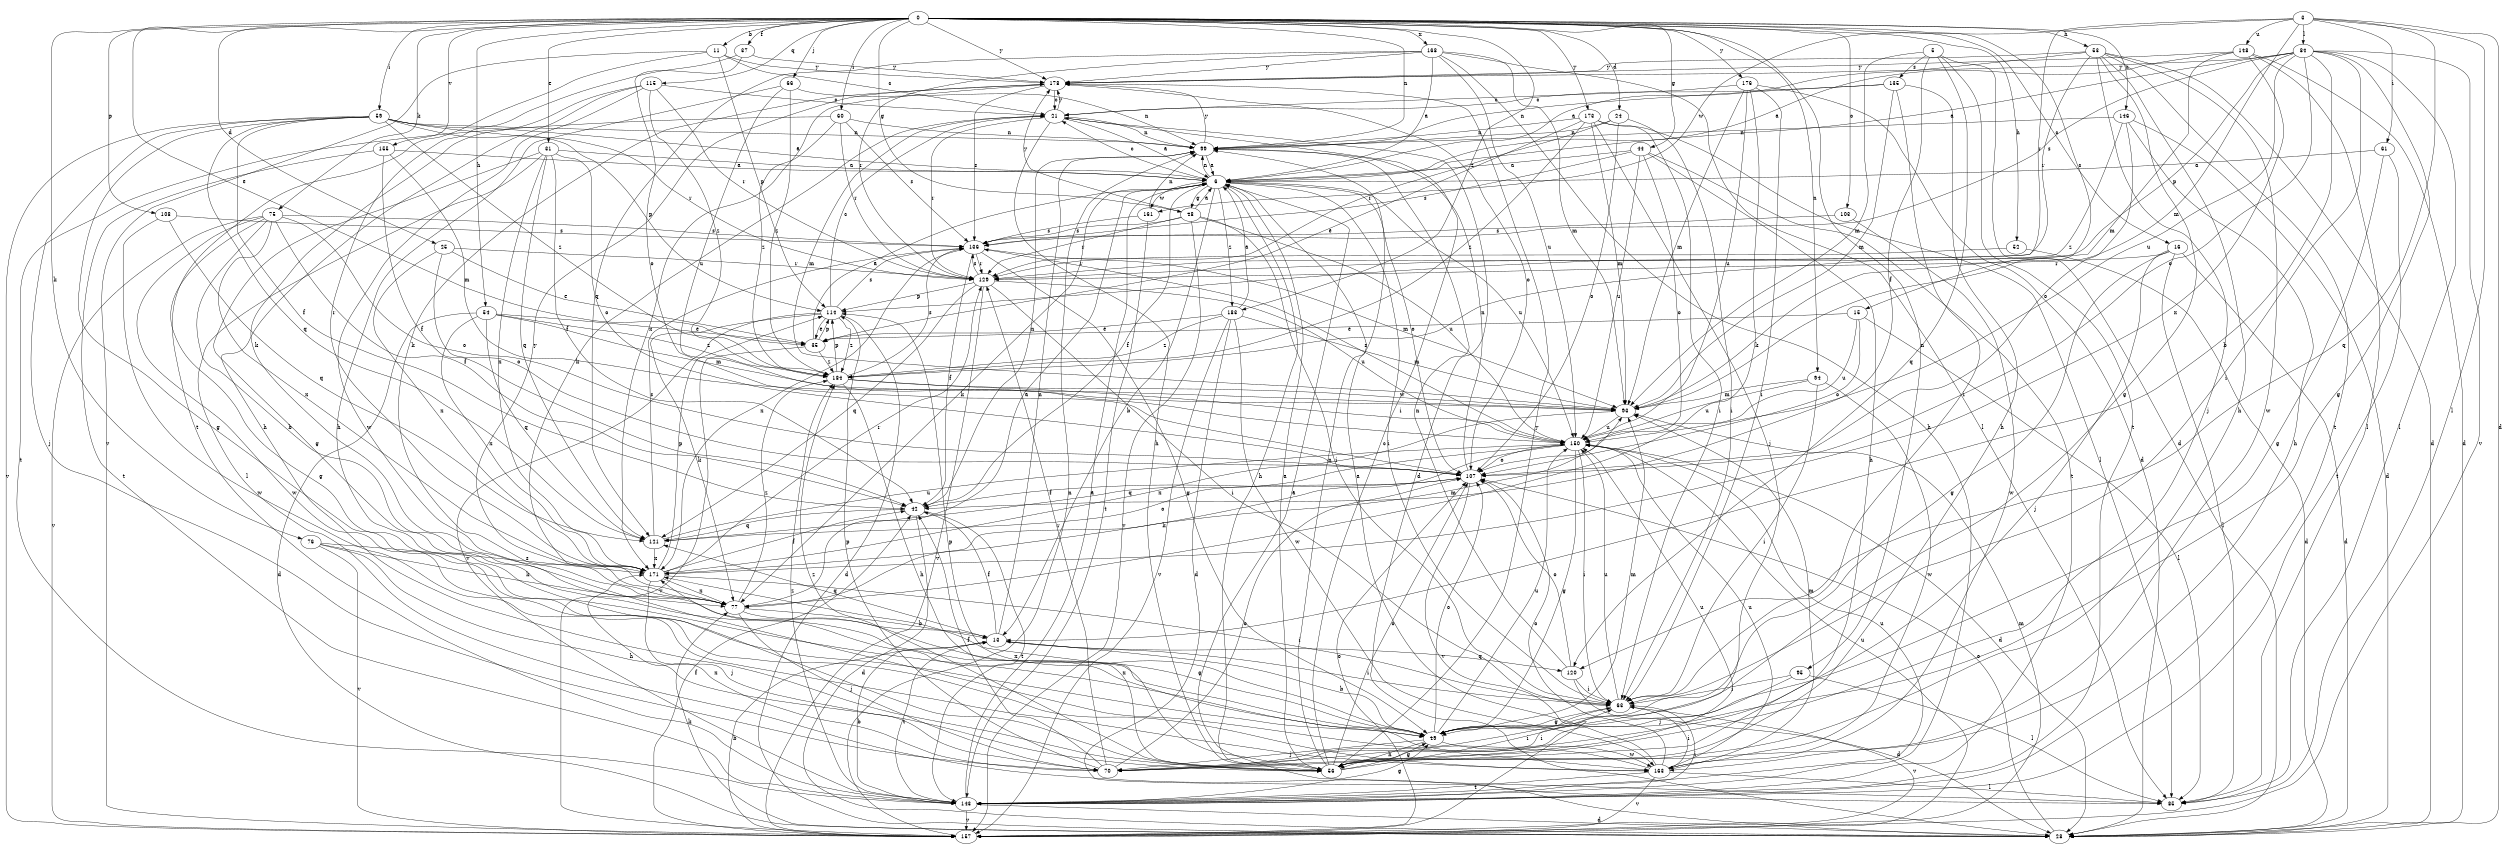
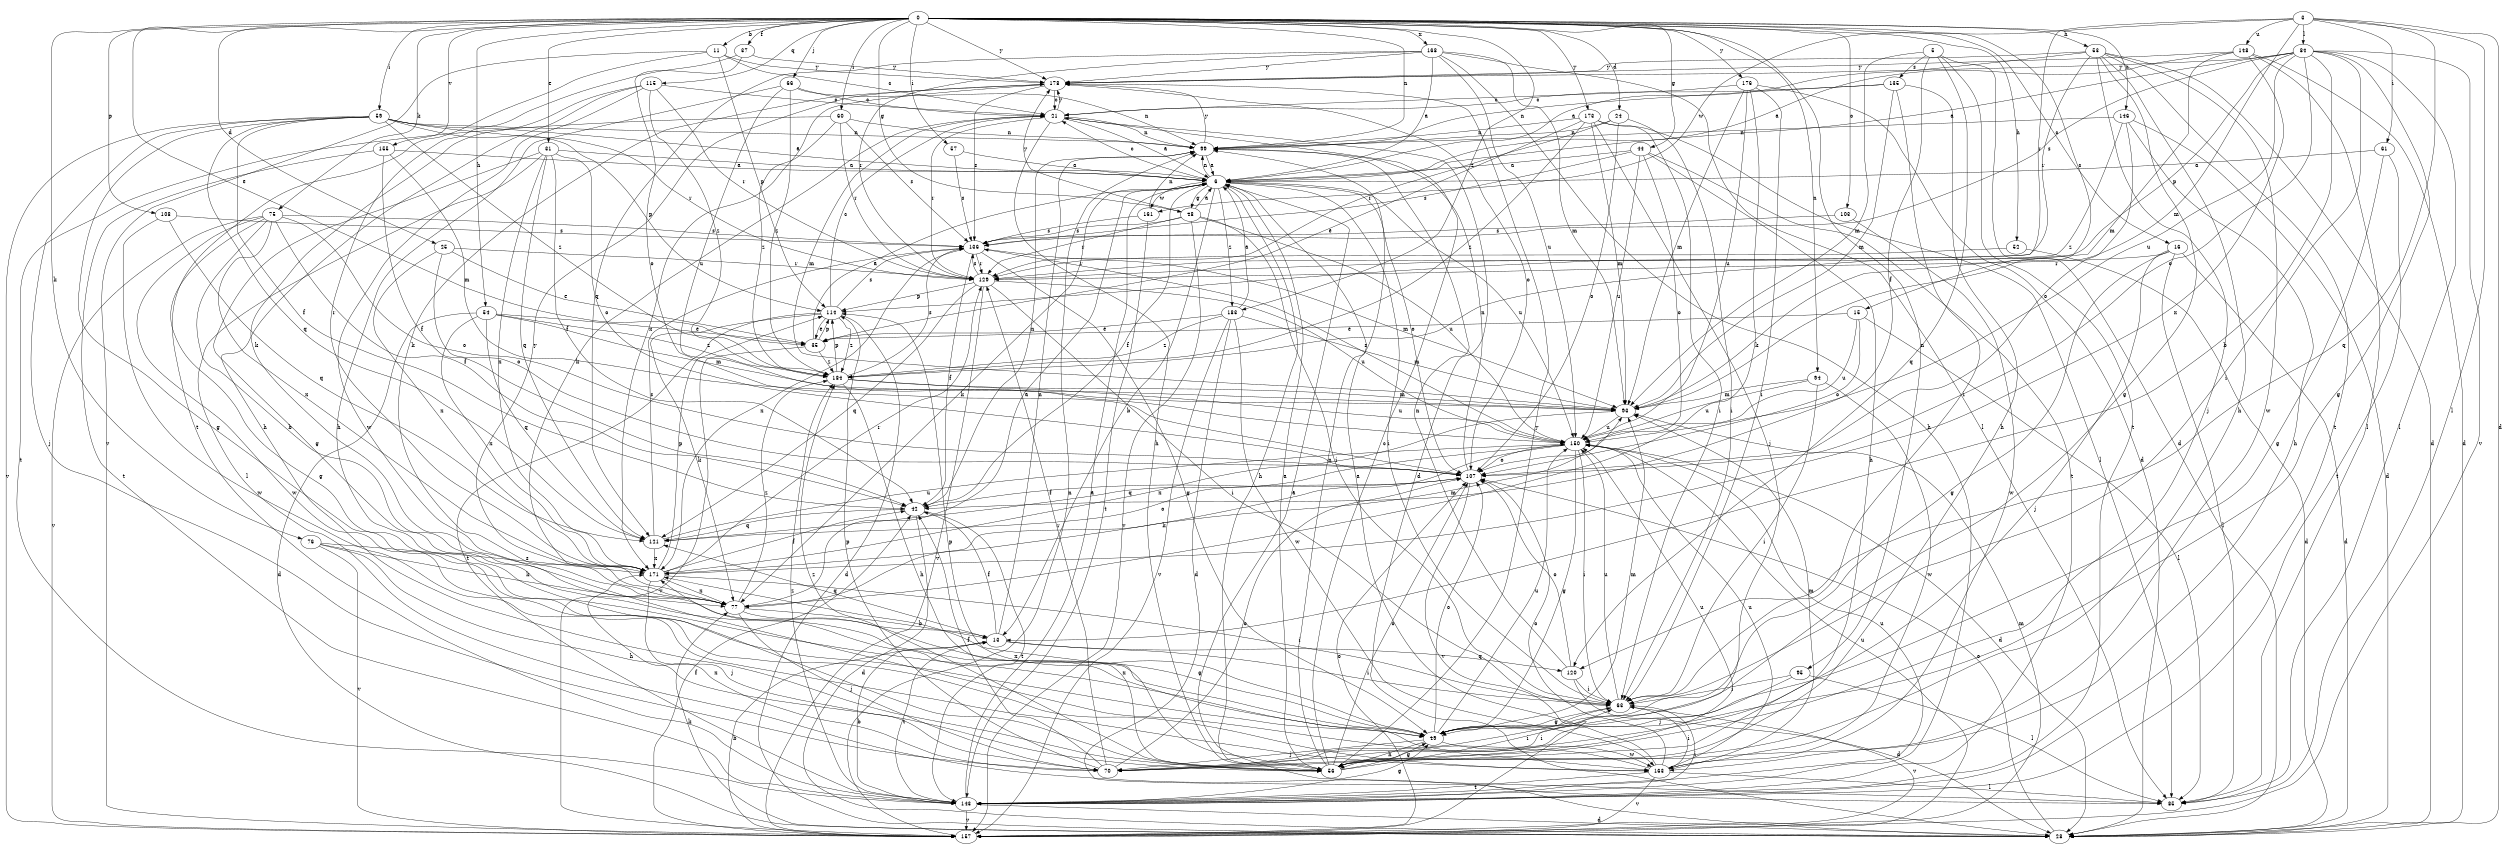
none -> (870, 103)
none -> (954, 149)
(1403, 395) -> (1403, 395)
(1401, 411) -> (1401, 411)
(468, 559) -> (468, 559)
(1237, 666) -> none
